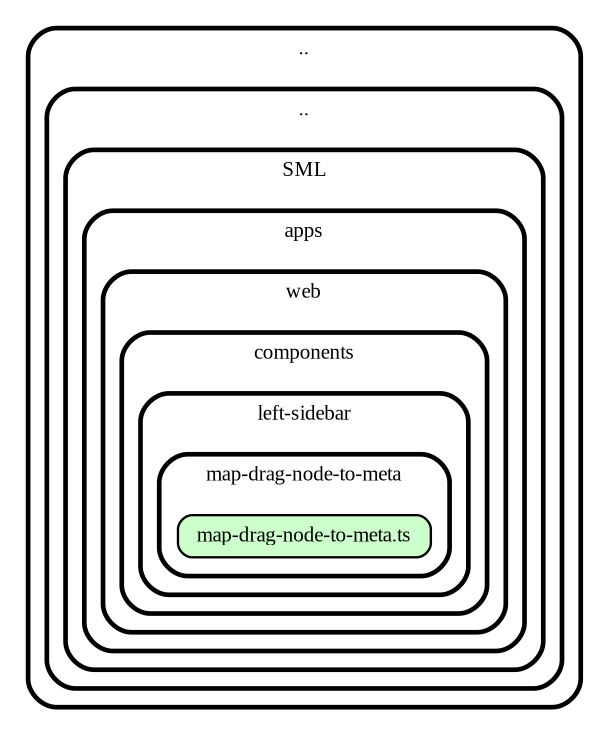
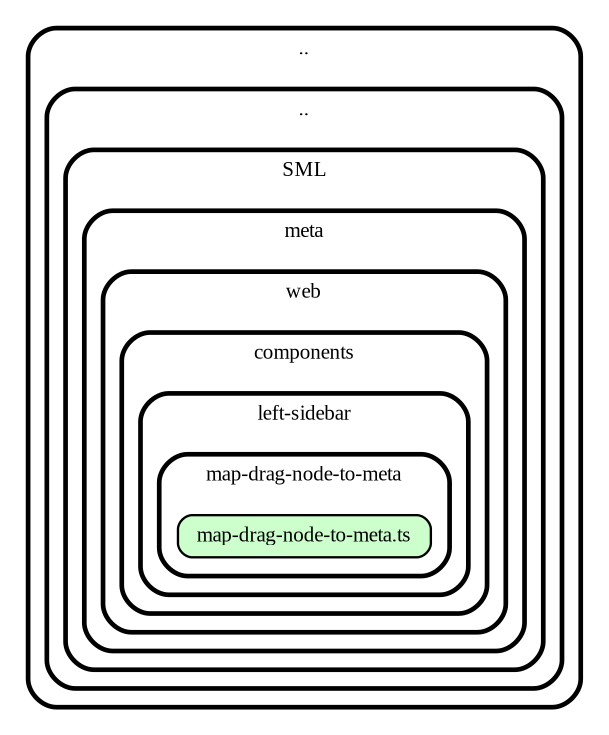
(304, 232) -> (304, 232)
